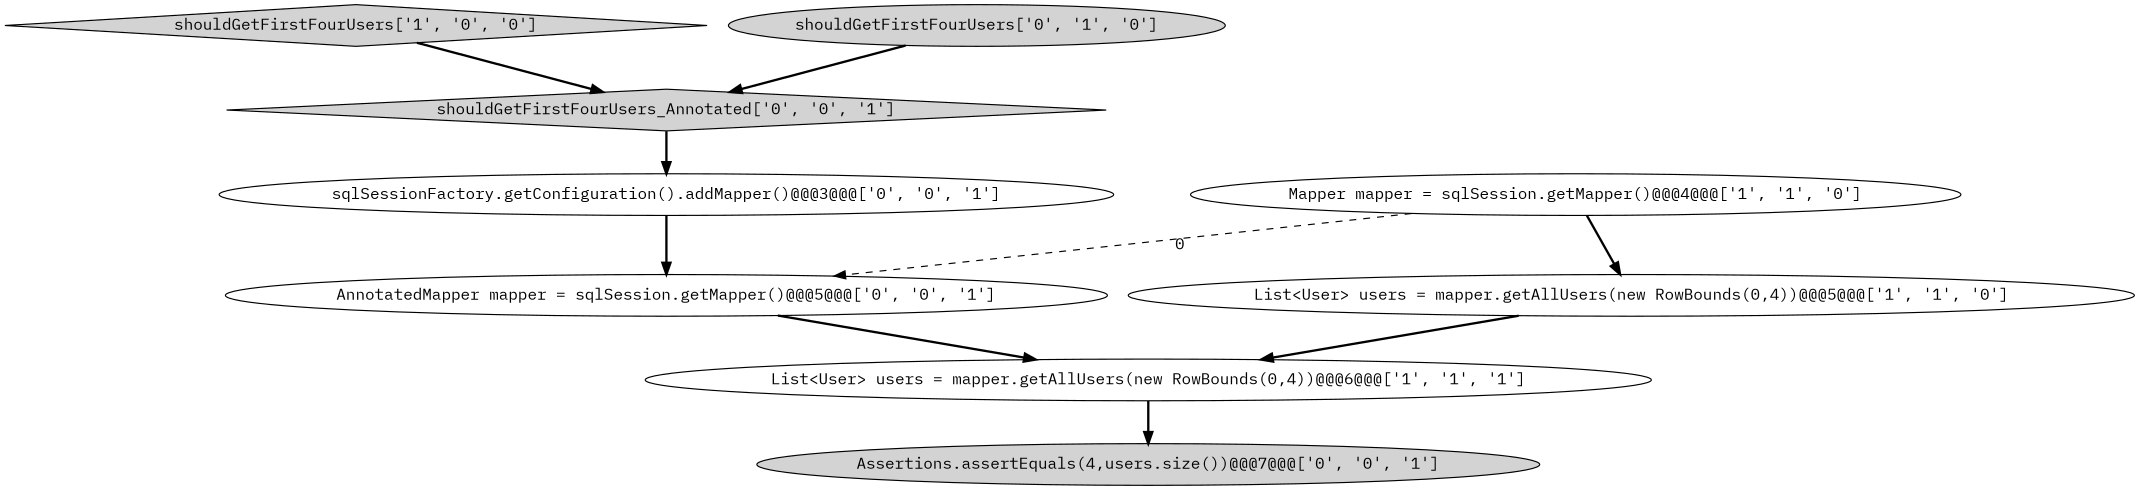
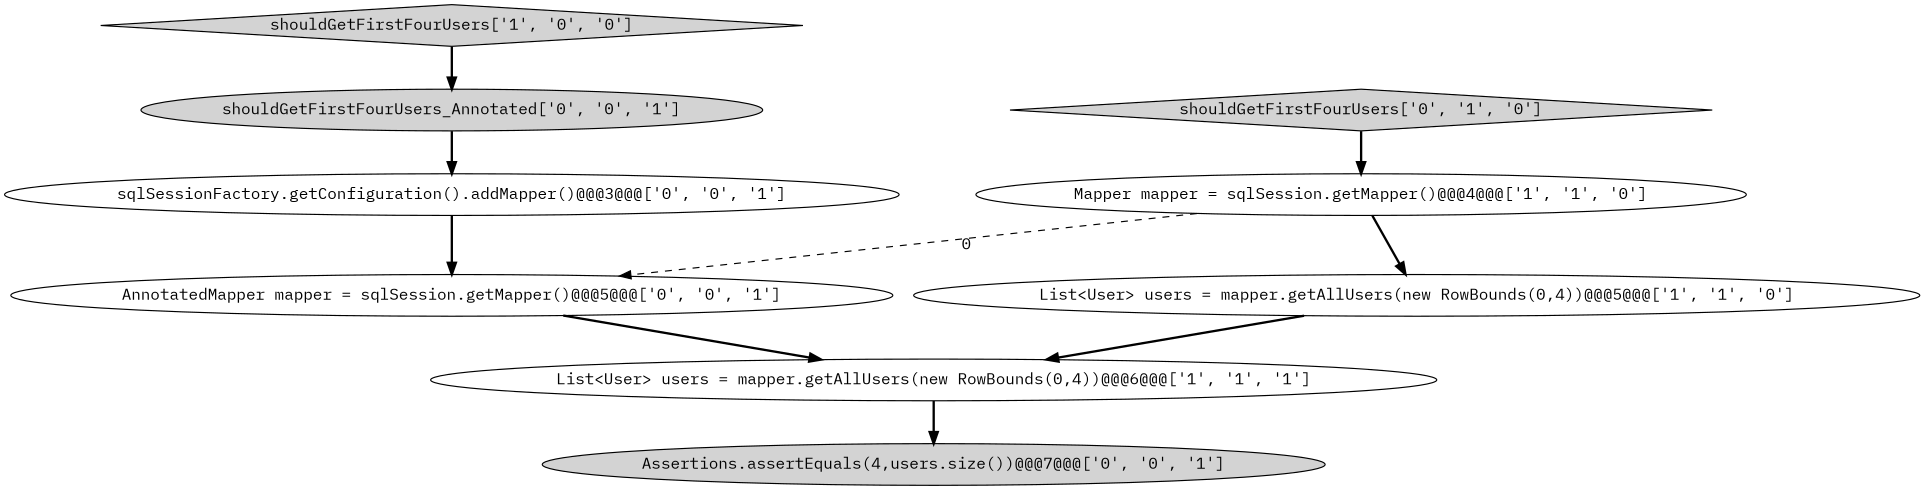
(977, 25) -> (1361, 110)
(823, 67) -> (1361, 147)
(666, 110) -> (452, 110)
